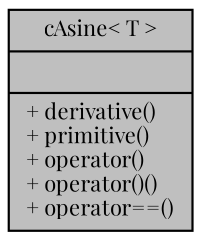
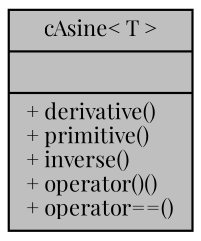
(86, 161) -> (79, 161)
